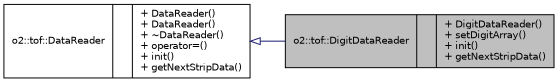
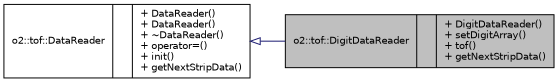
(461, 46) -> (460, 46)
